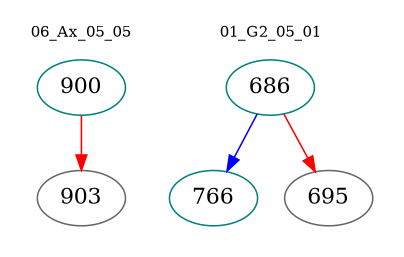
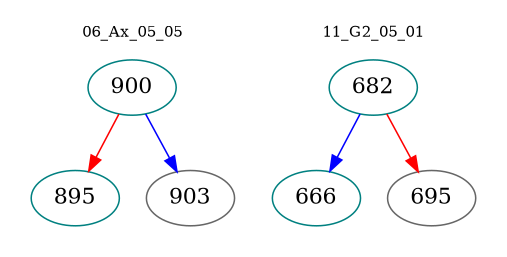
(271, 33) -> (374, 33)
(270, 88) -> (373, 88)
(81, 135) -> (158, 136)
none -> (75, 198)
(214, 198) -> (316, 198)
